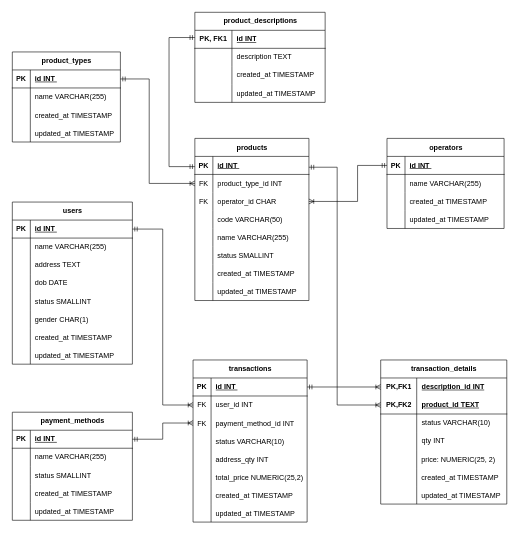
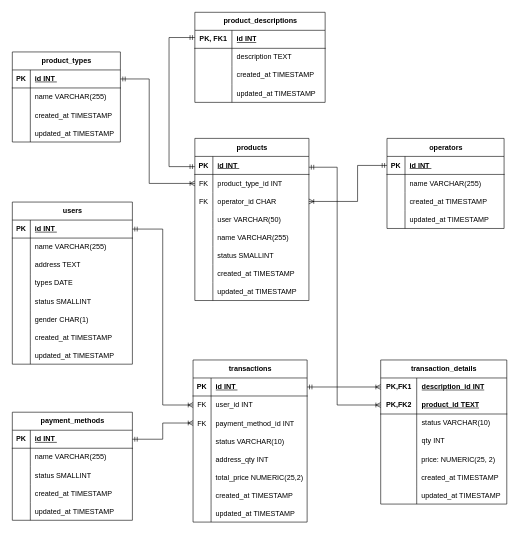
(249, 219) -> (249, 219)
(50, 283) -> (54, 283)
